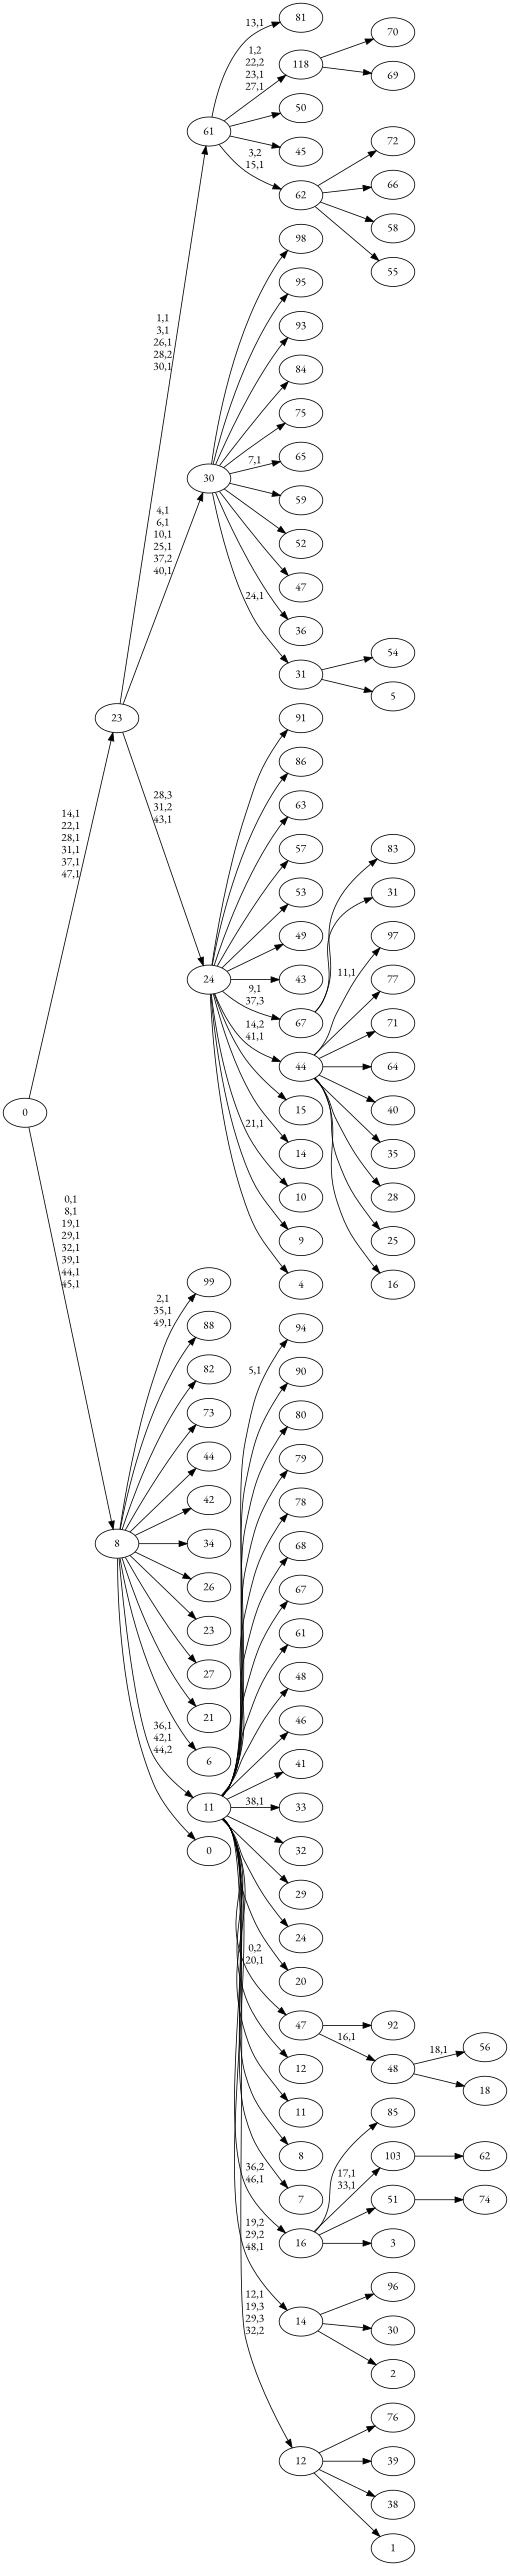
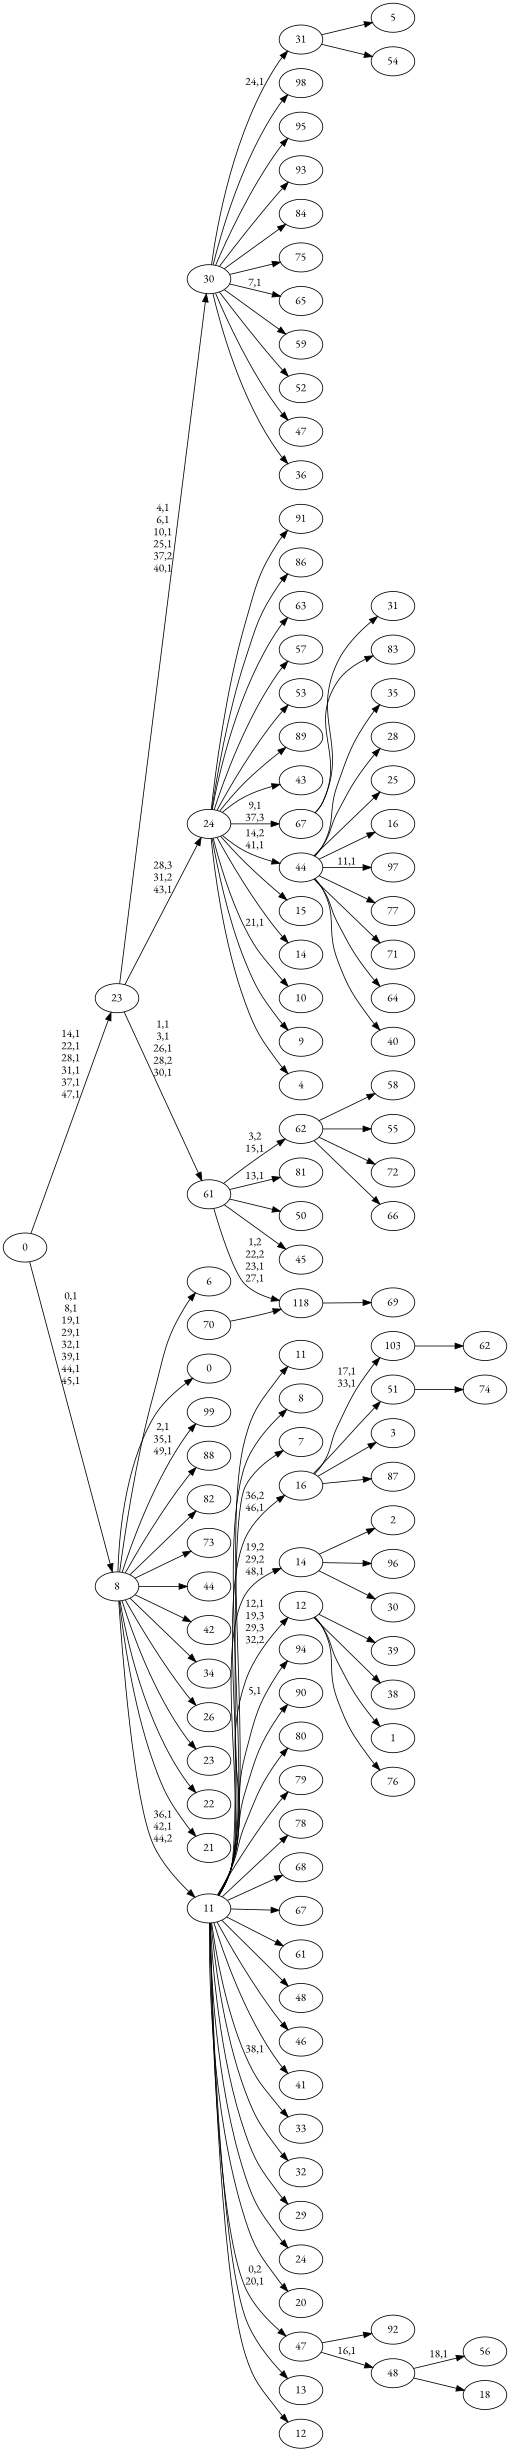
(343, 50) -> (252, 1317)
(301, 936) -> (301, 737)
(209, 1674) -> (209, 1804)
(393, 2113) -> (393, 1477)
none -> (301, 2390)
